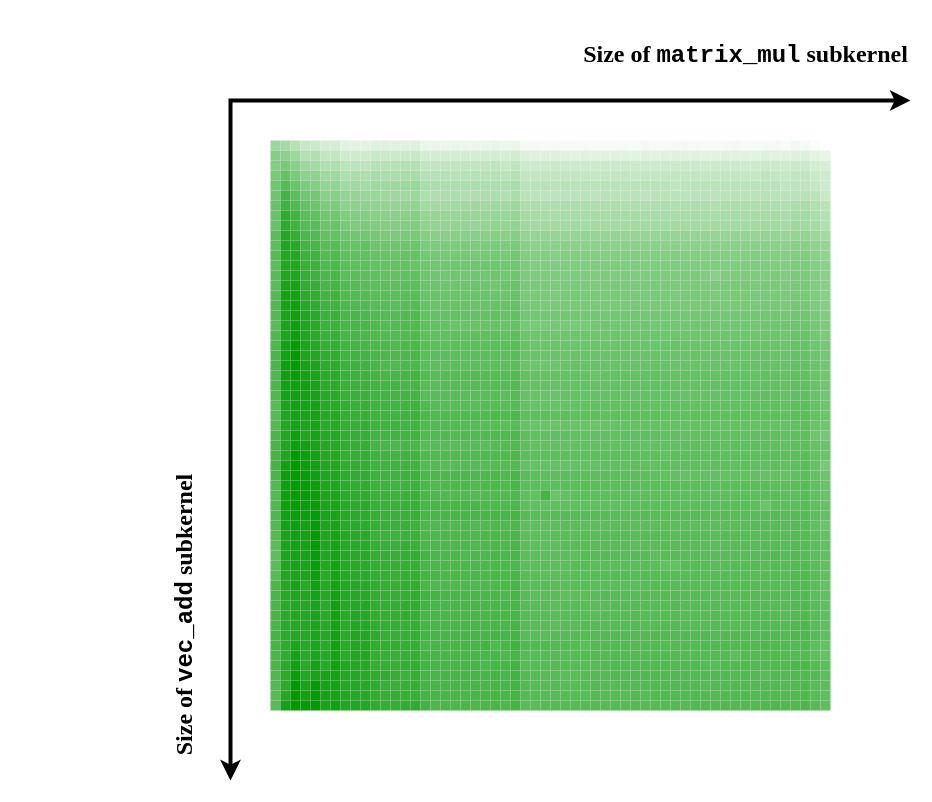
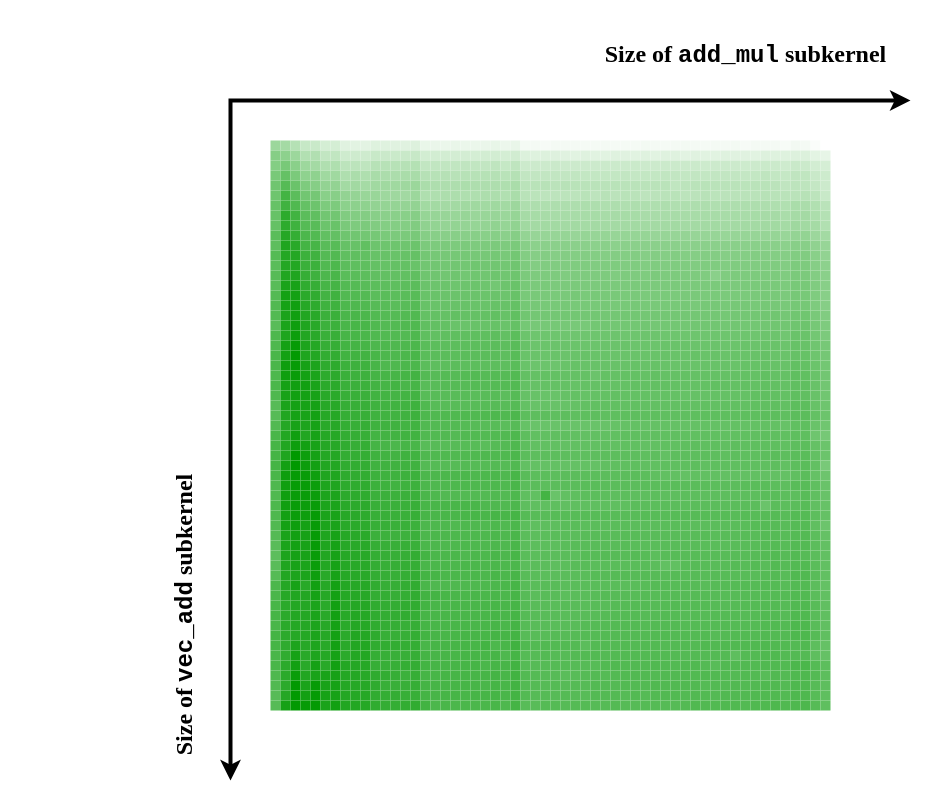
(746, 56) -> (746, 56)
